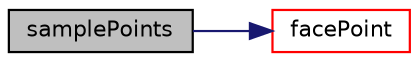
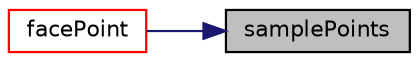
(221, 31) -> (175, 31)
